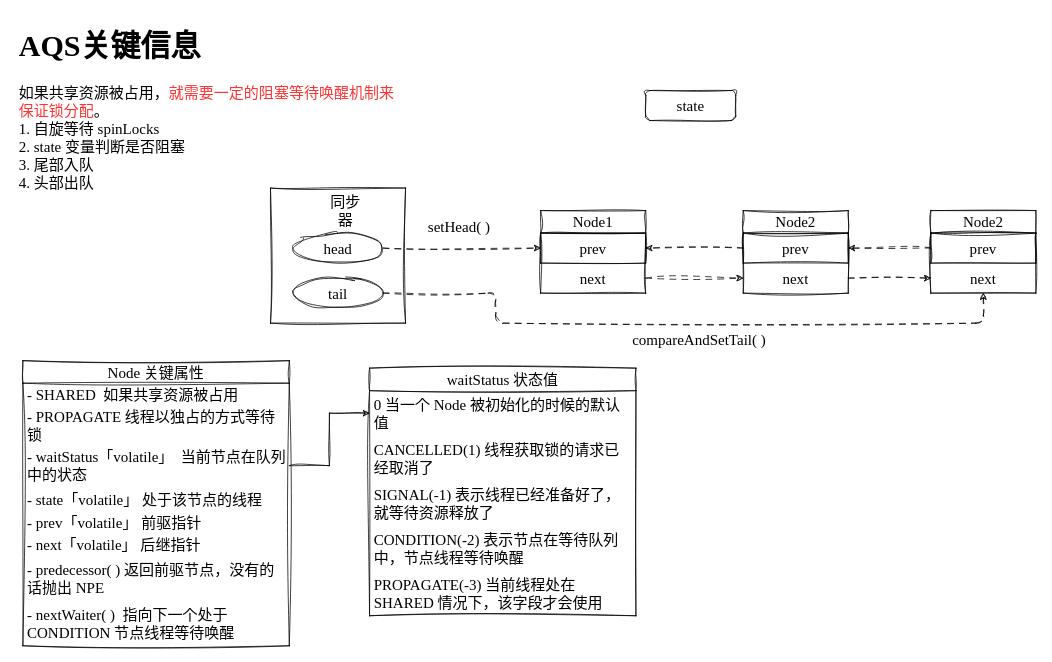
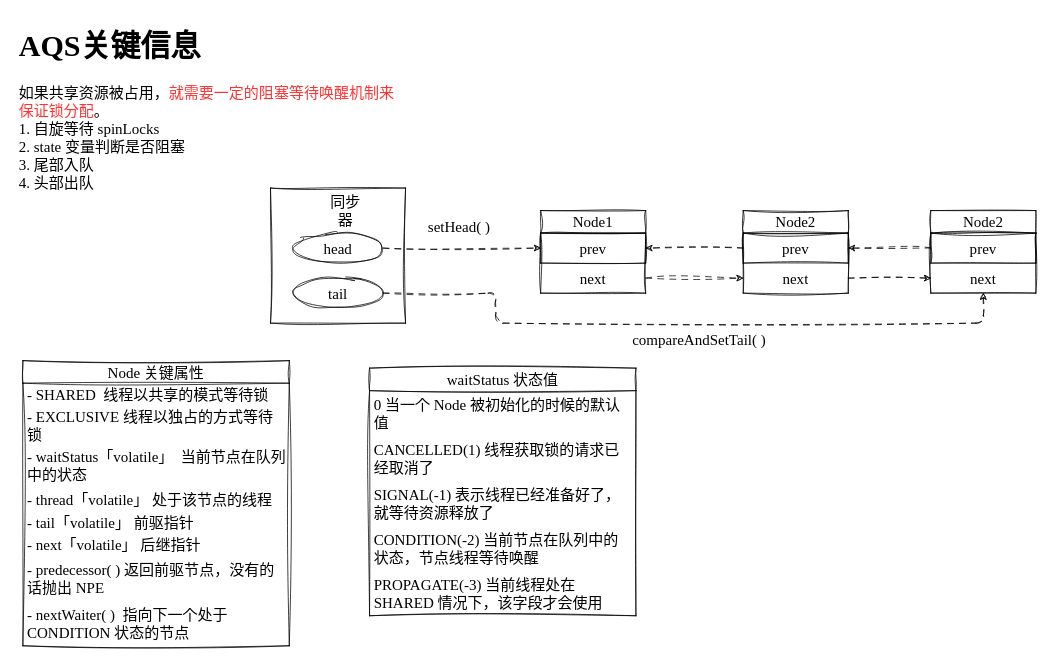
(690, 105) -> none
(133, 394) -> (148, 394)
(156, 424) -> (156, 424)
(329, 442) -> none
(157, 499) -> (157, 499)
(128, 522) -> (124, 522)
(503, 548) -> (503, 548)
(157, 623) -> (157, 623)
